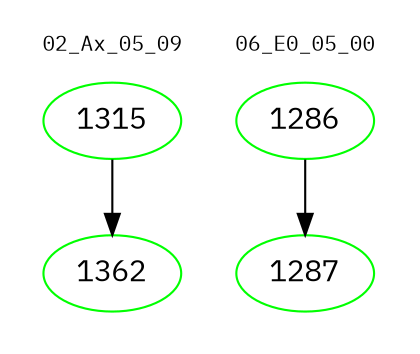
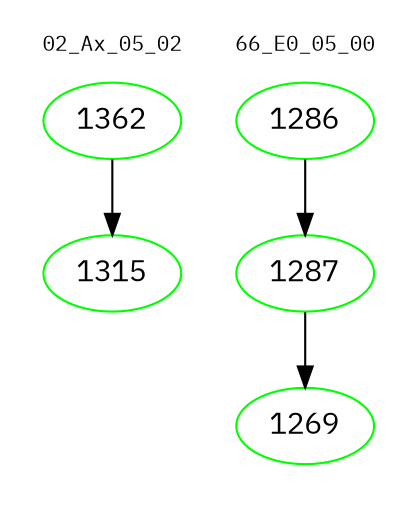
(113, 46) -> (113, 46)
(306, 46) -> (306, 46)
(112, 187) -> (112, 187)
none -> (305, 426)
